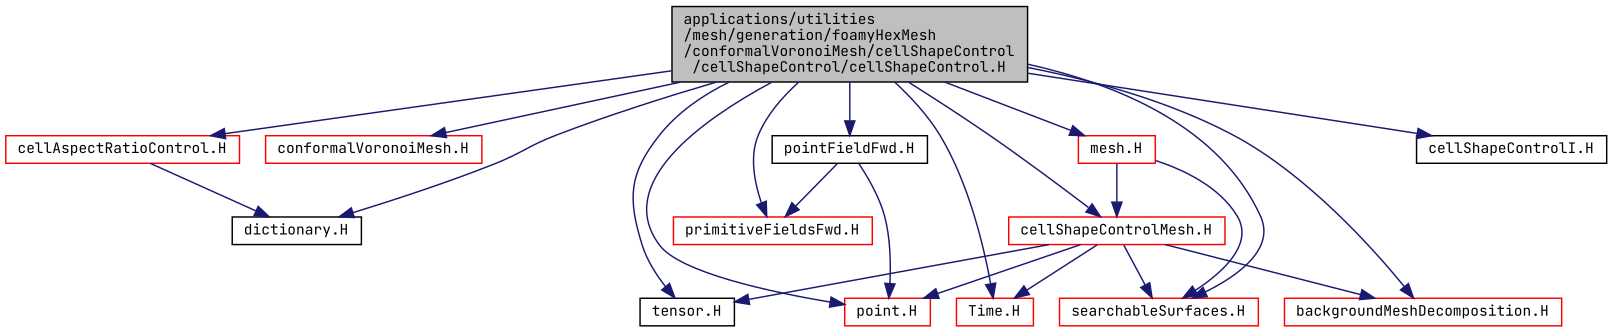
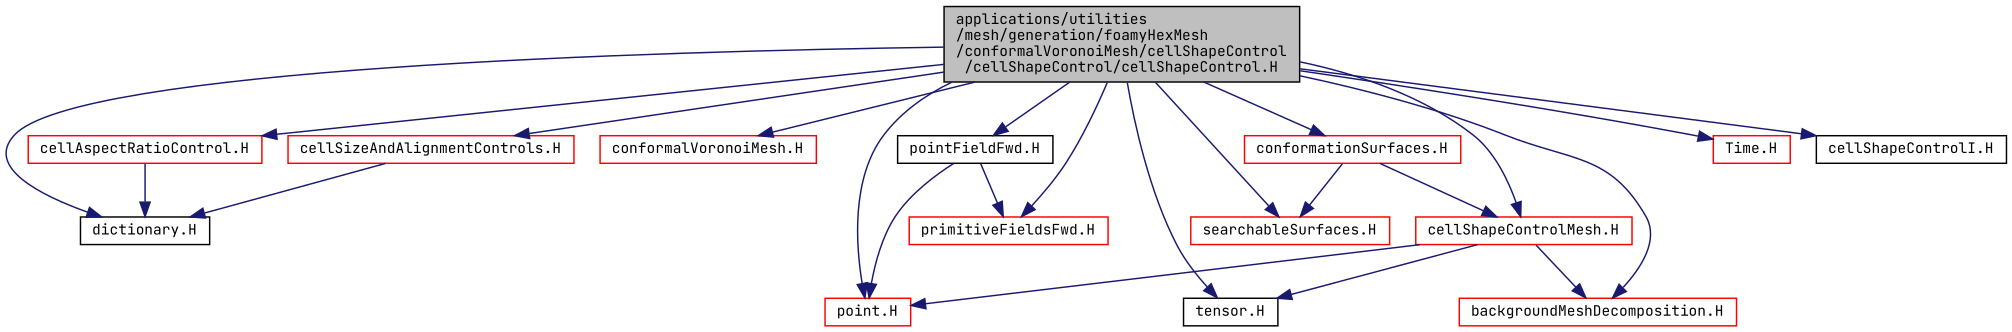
none -> (431, 149)
(1117, 149) -> (1353, 149)
(1134, 265) -> none
(1062, 267) -> none
